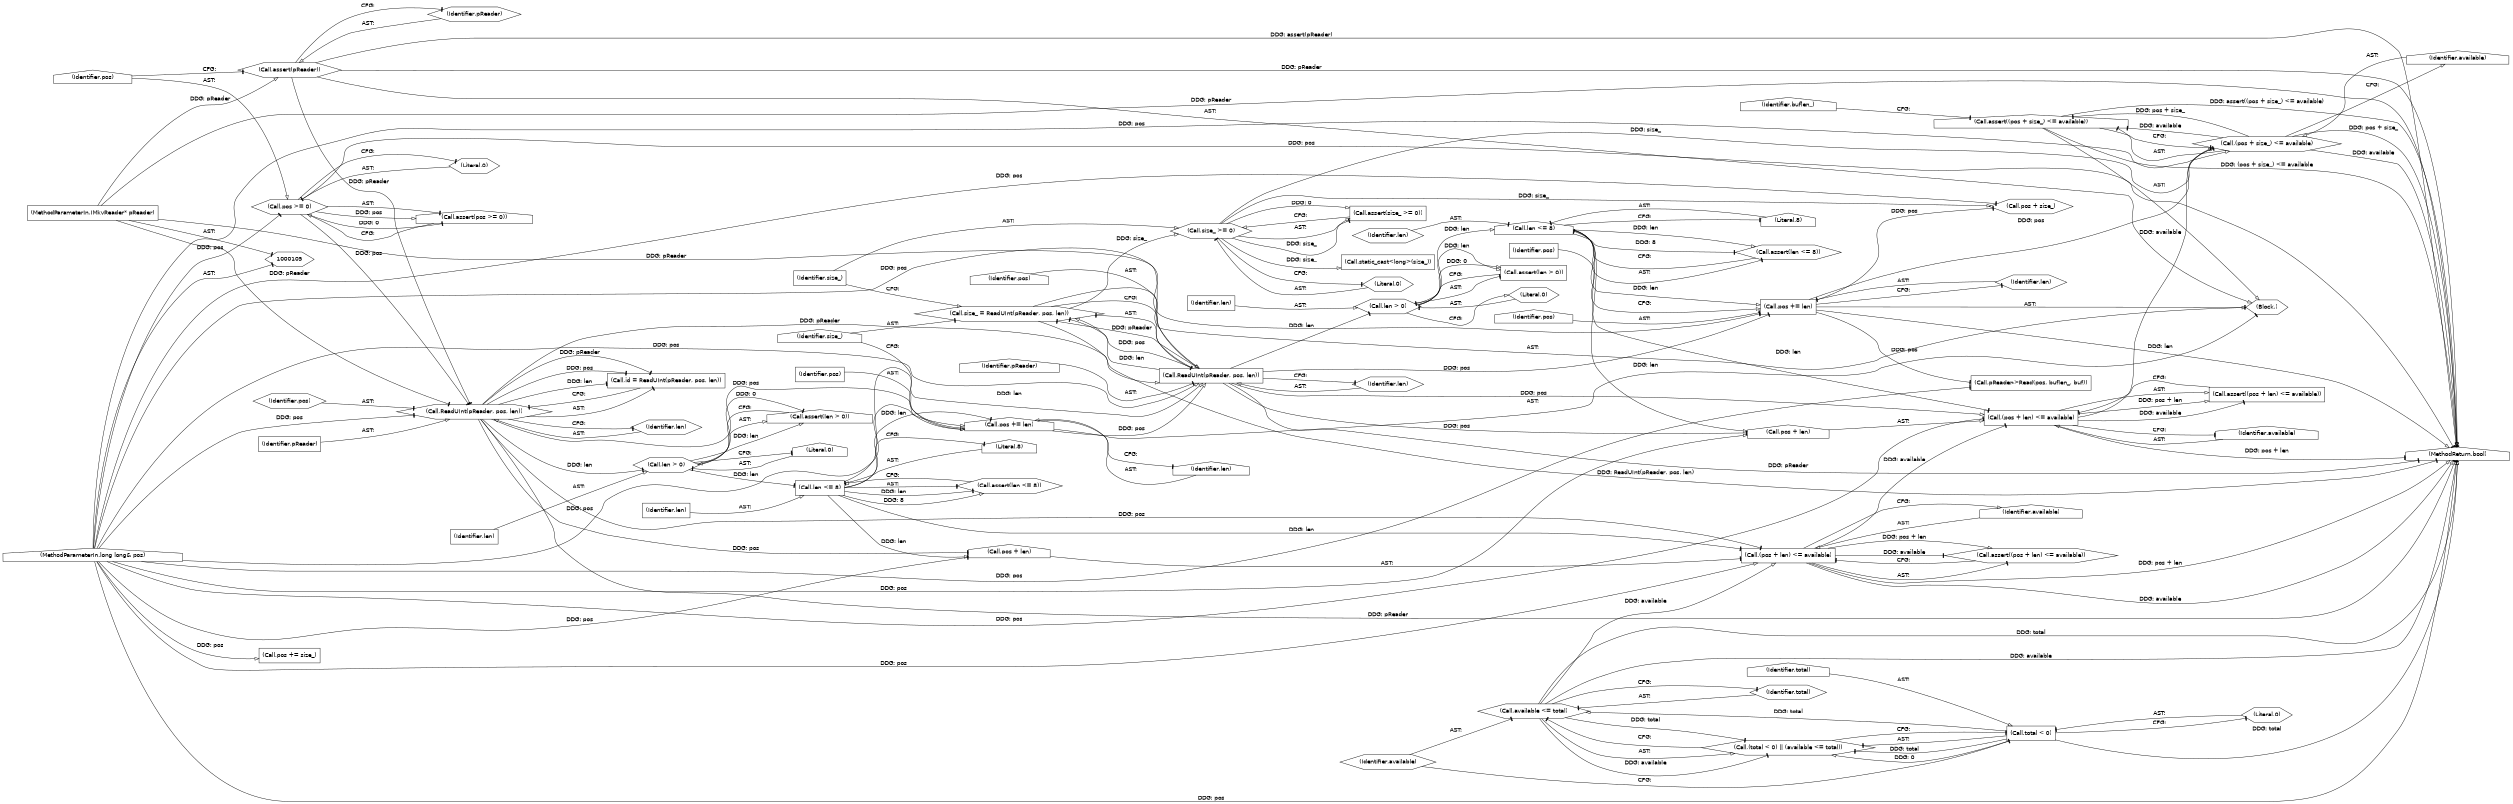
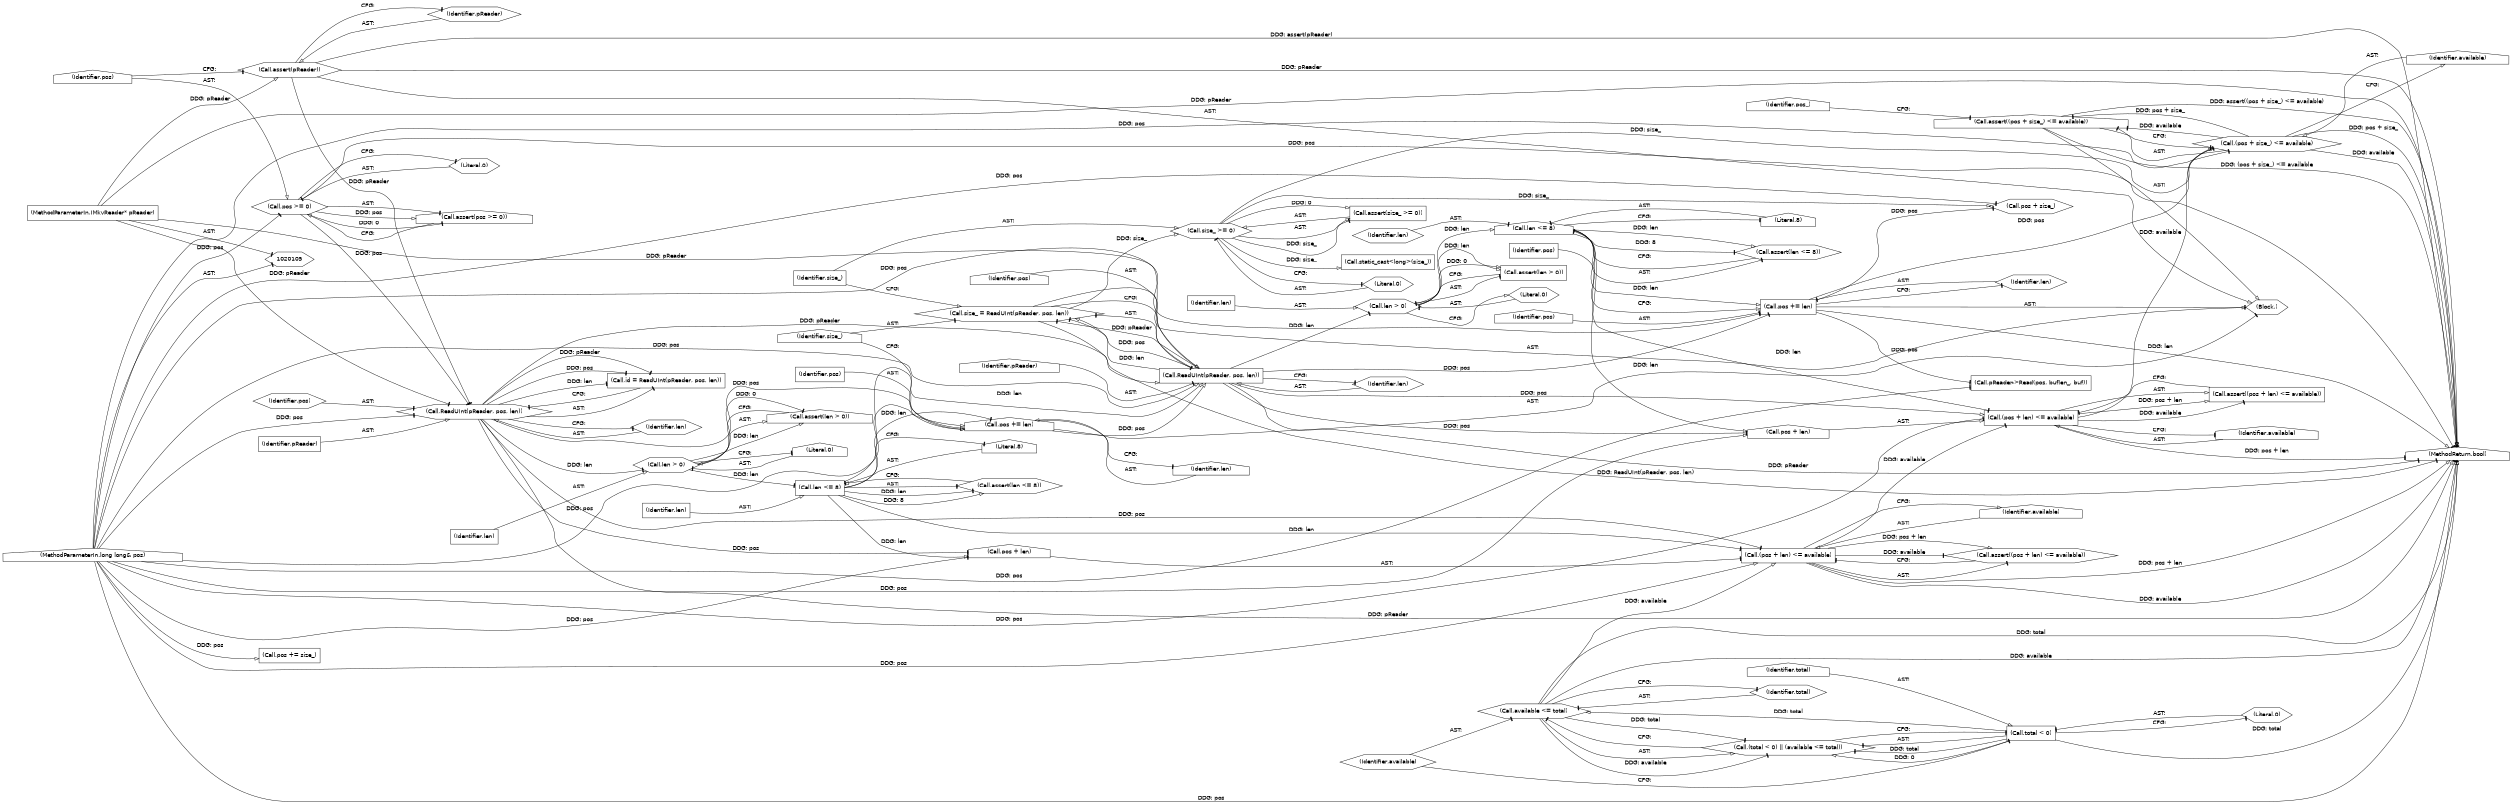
(1788, 105) -> (1788, 105)
(1022, 129) -> (1023, 129)
(1301, 216) -> (1301, 216)
(290, 259) -> (290, 259)
